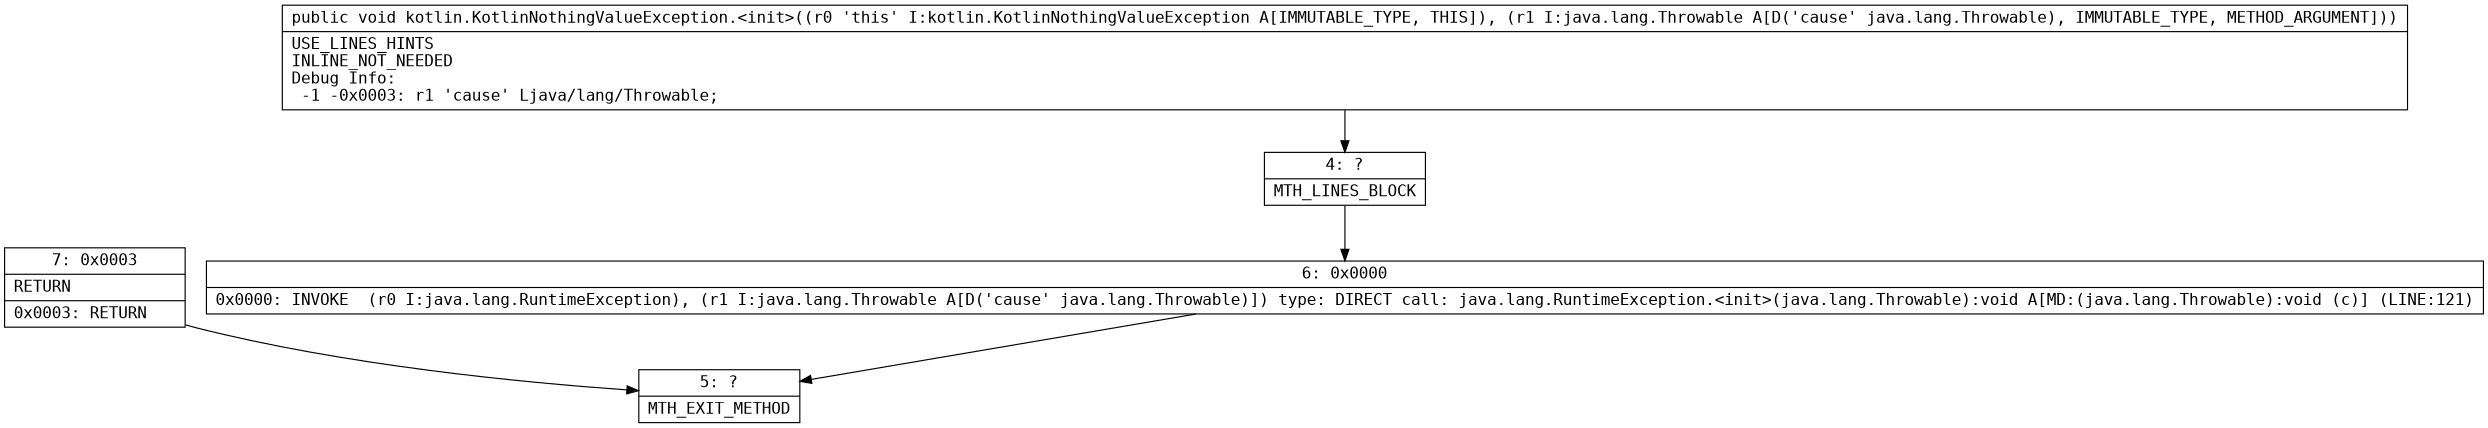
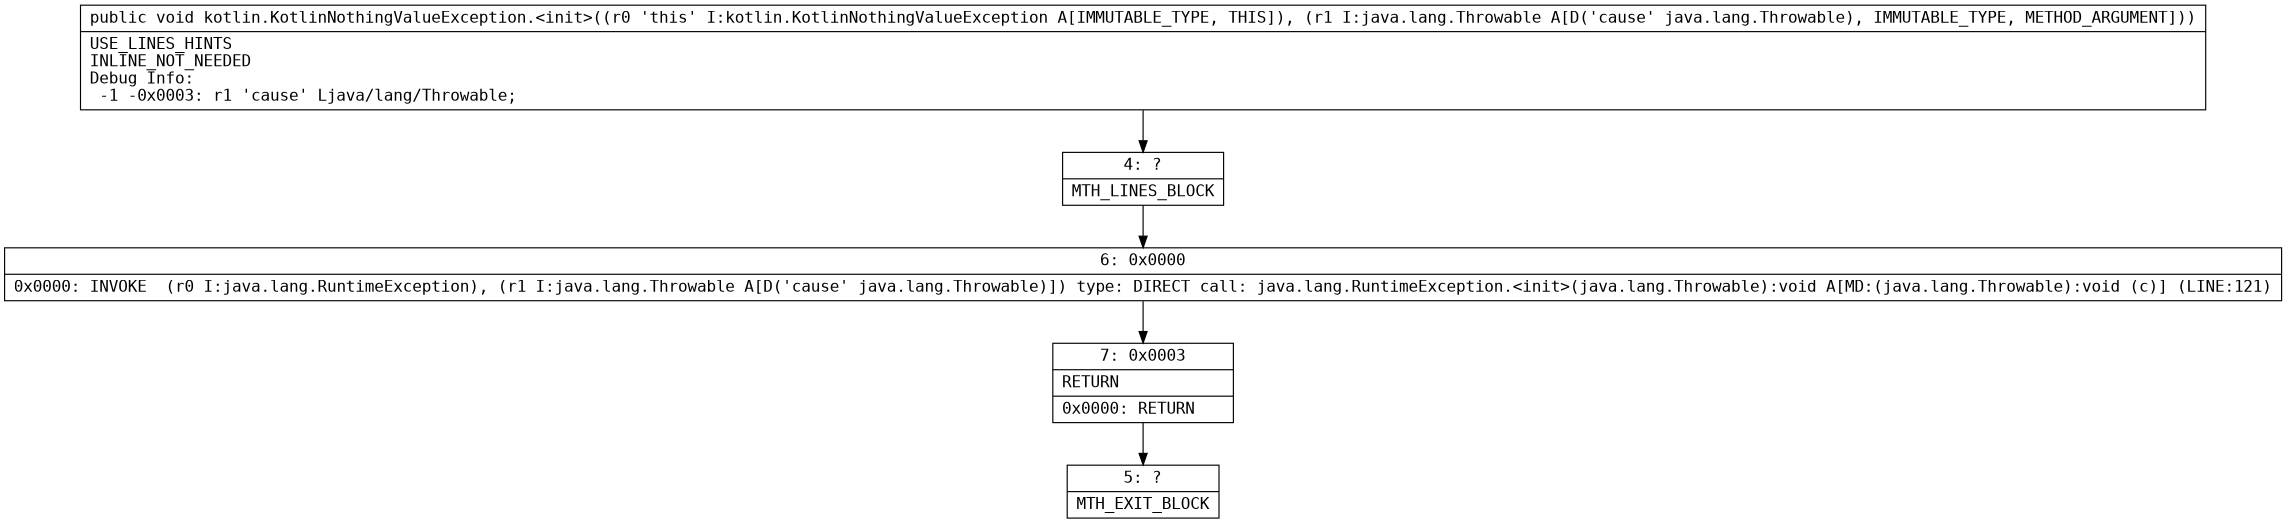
(95, 313) -> (1143, 409)
(1004, 347) -> (1143, 316)
(719, 409) -> (1143, 504)
